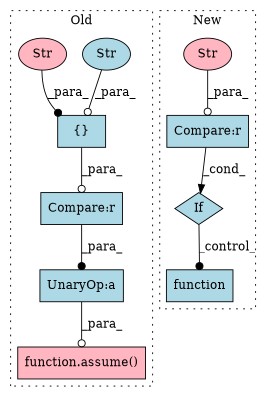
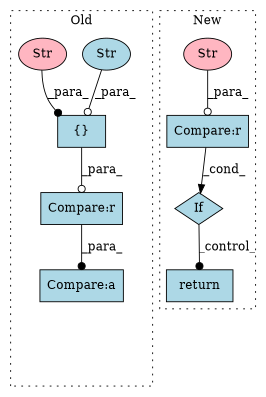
(82, 286) -> (82, 286)
(200, 286) -> (200, 286)
(82, 363) -> none
